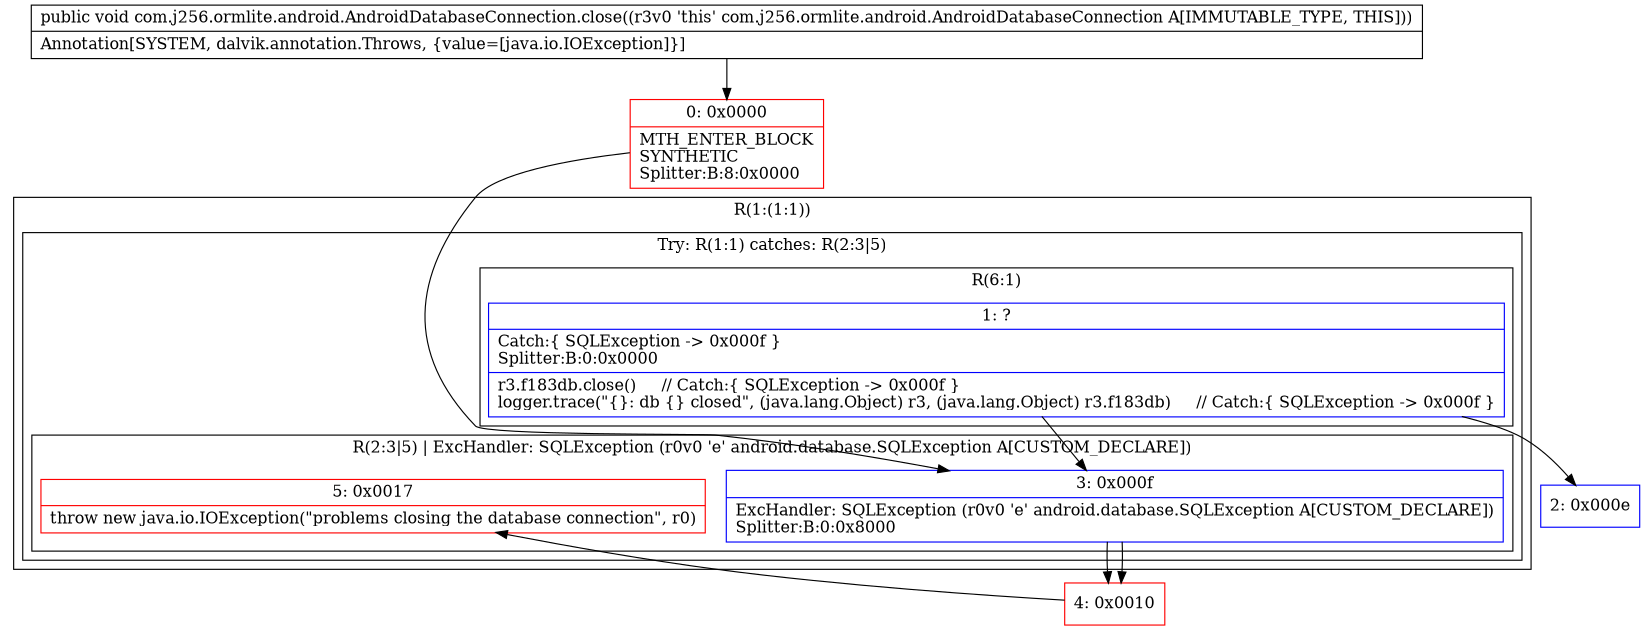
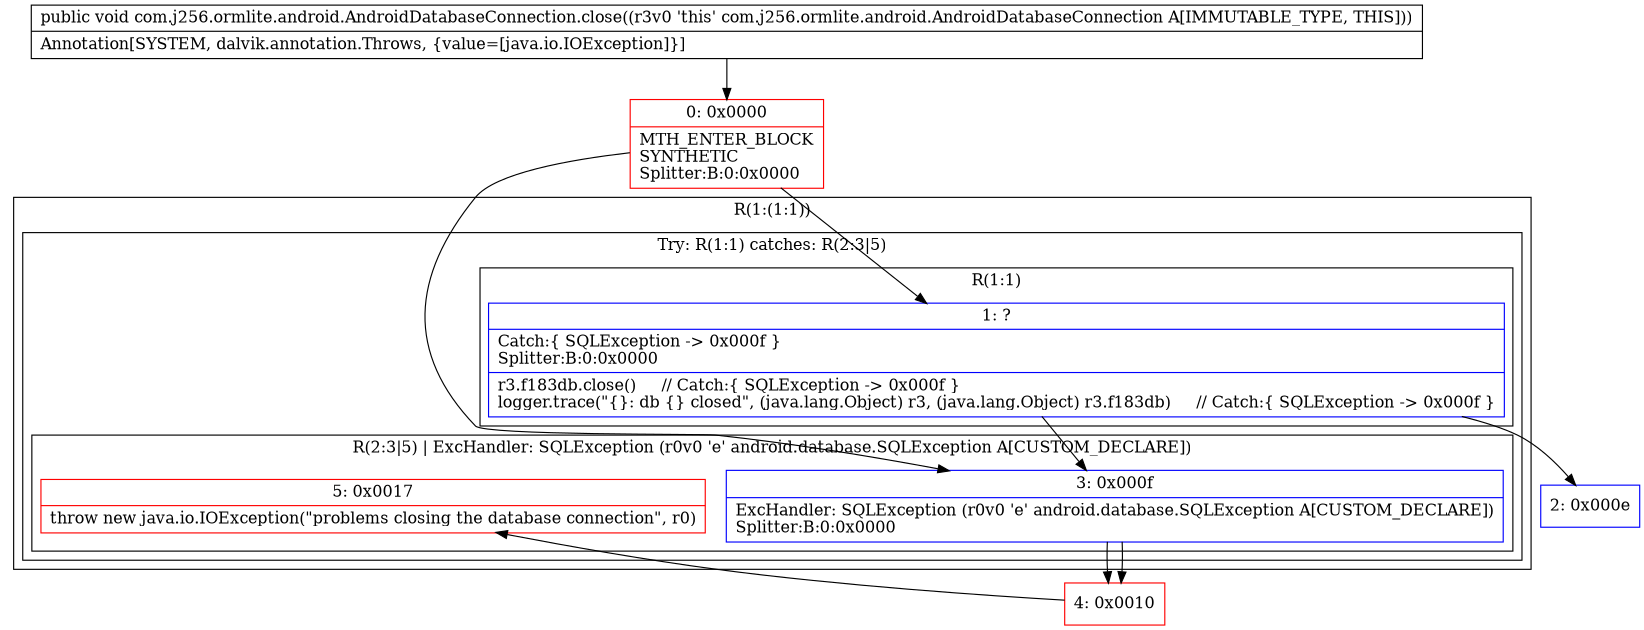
(720, 174) -> (720, 174)
none -> (849, 242)
(996, 281) -> (996, 281)
(816, 528) -> (816, 528)
